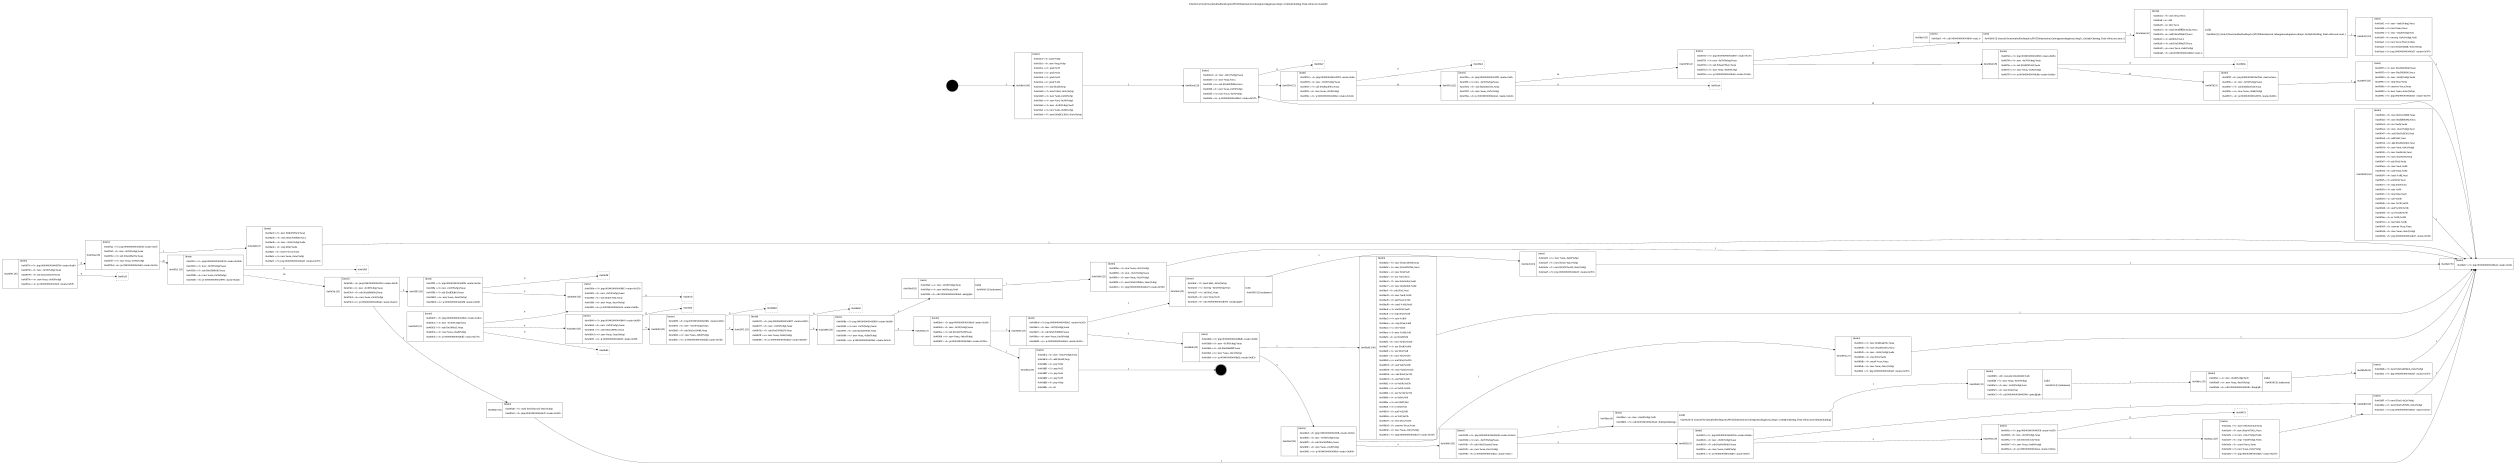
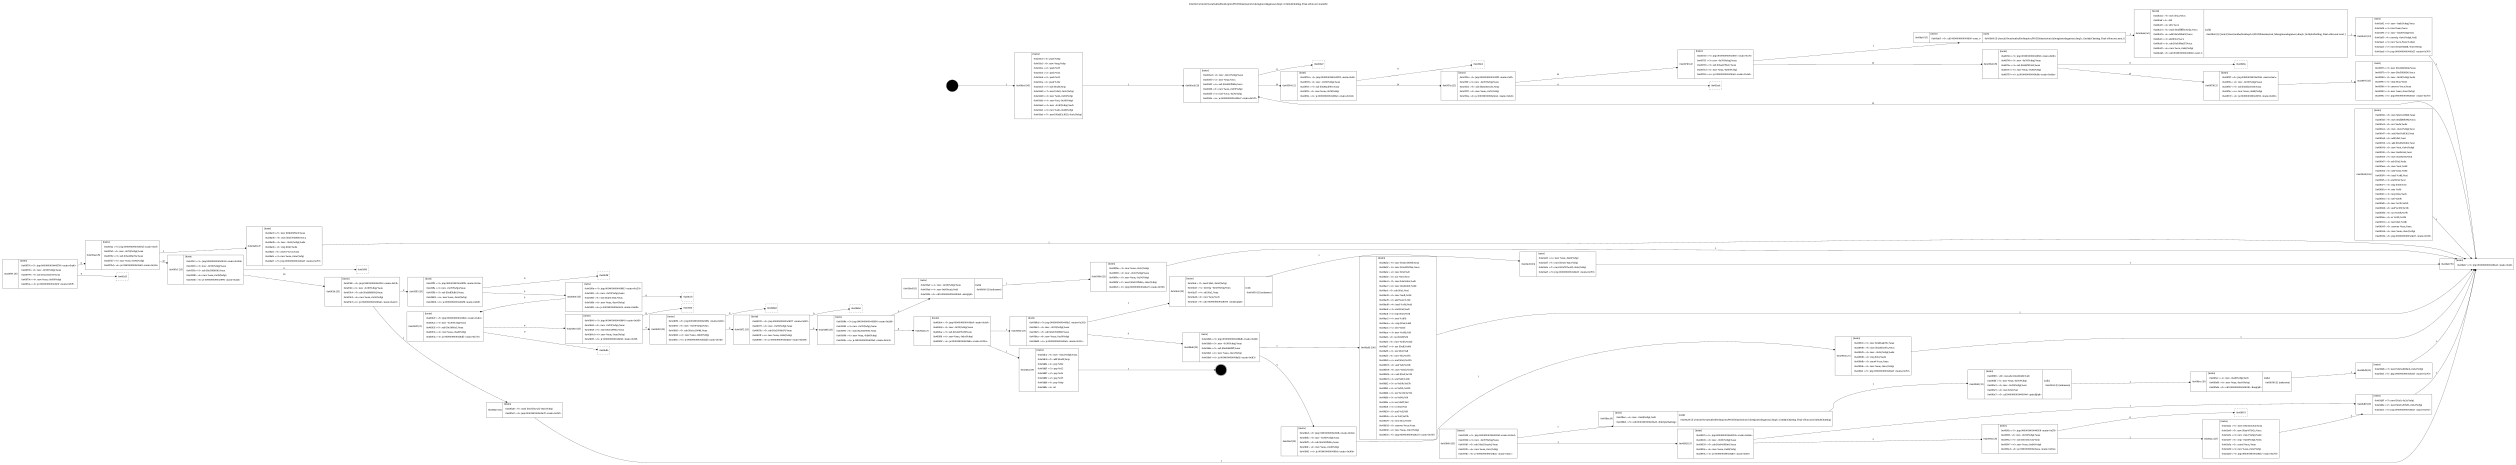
(525, 319) -> (523, 303)
(1397, 447) -> none
